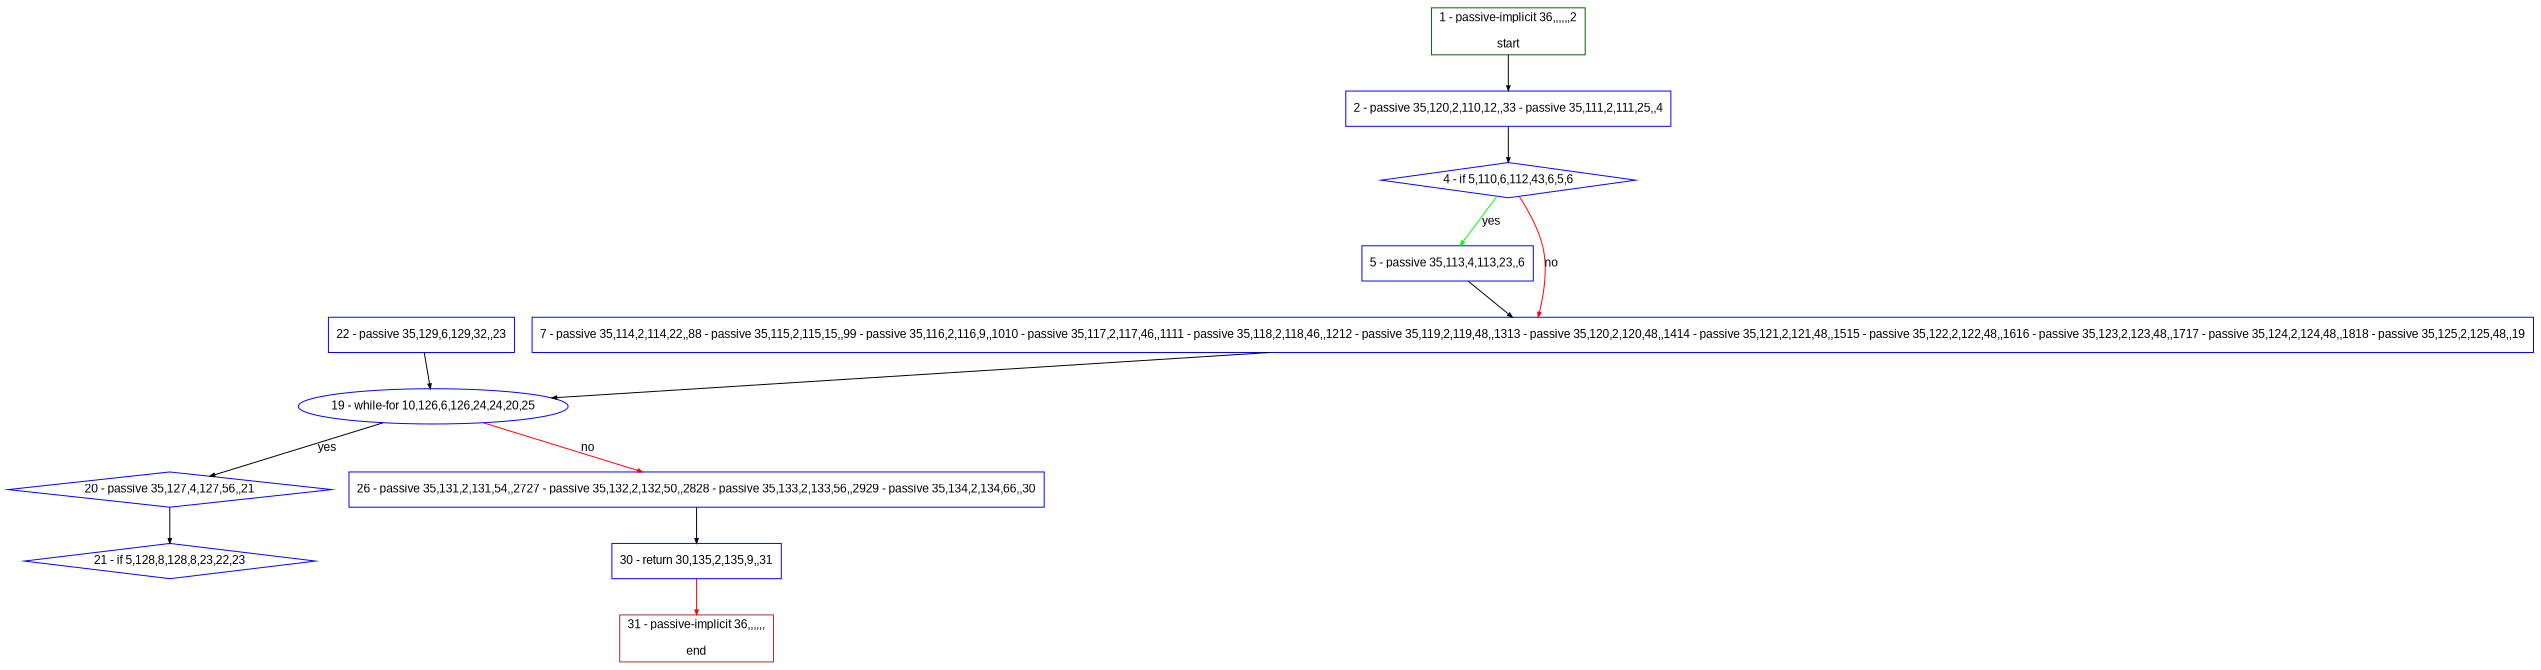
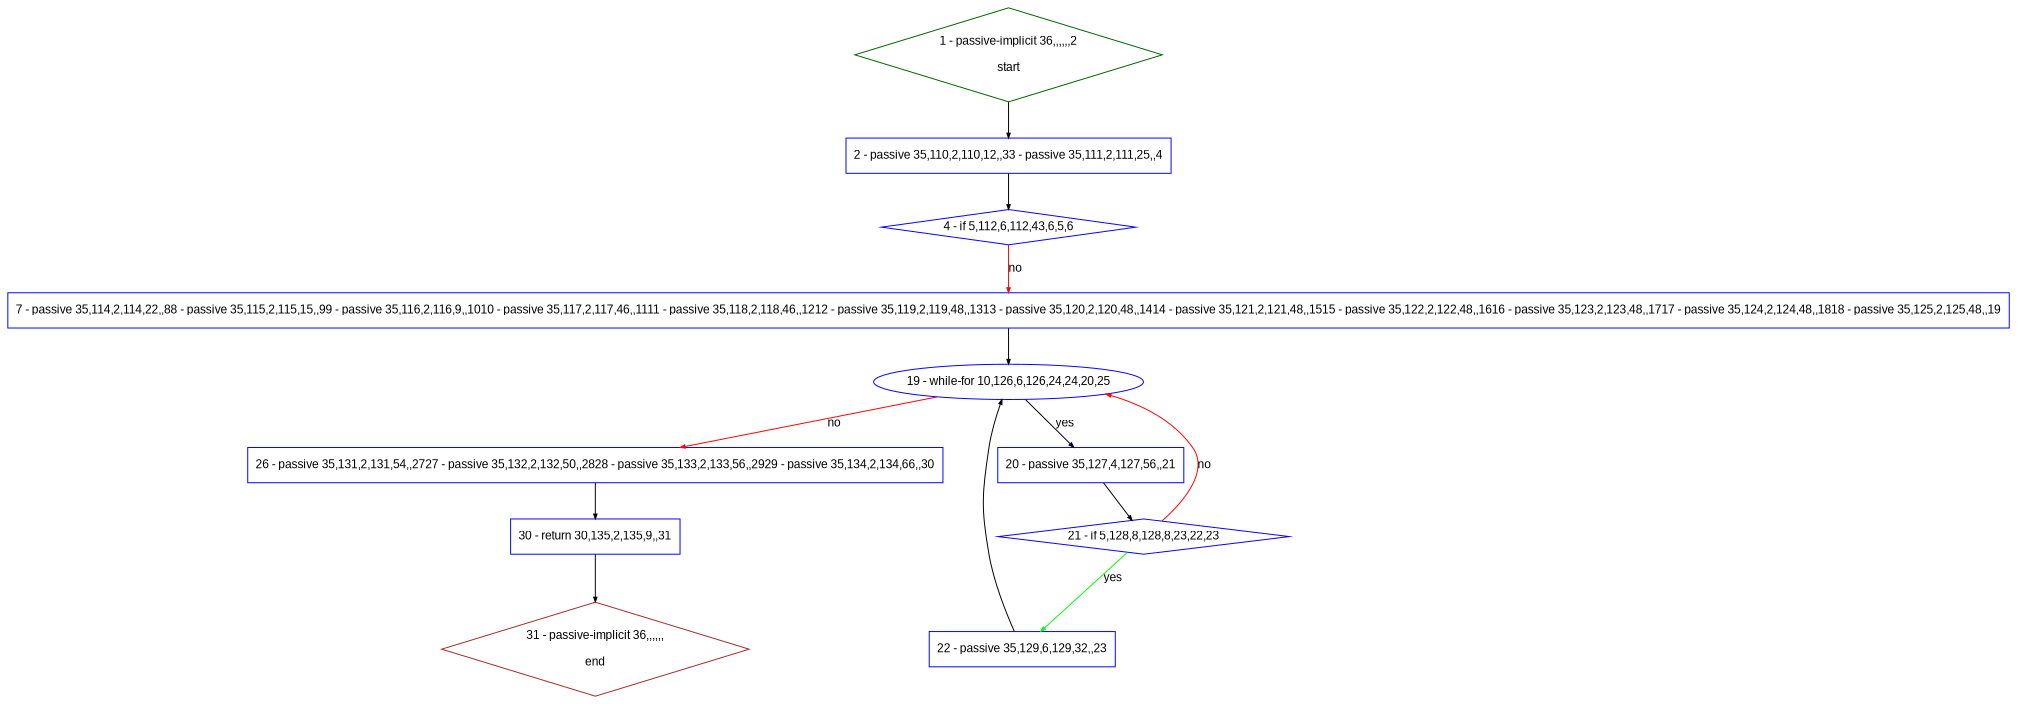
(1508, 31) -> (1009, 55)
(1508, 109) -> (1009, 156)
(1508, 180) -> (1009, 227)
(1448, 263) -> none
none -> (1189, 443)
(170, 490) -> (1091, 465)
none -> (1086, 590)
(697, 594) -> (595, 576)
(697, 638) -> (595, 649)
